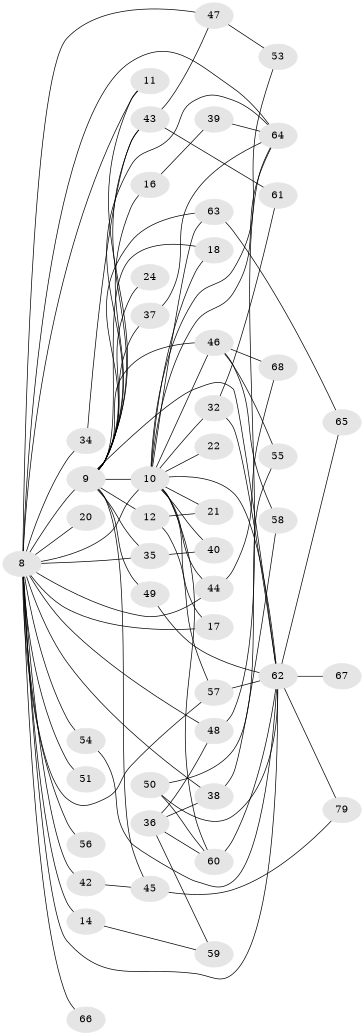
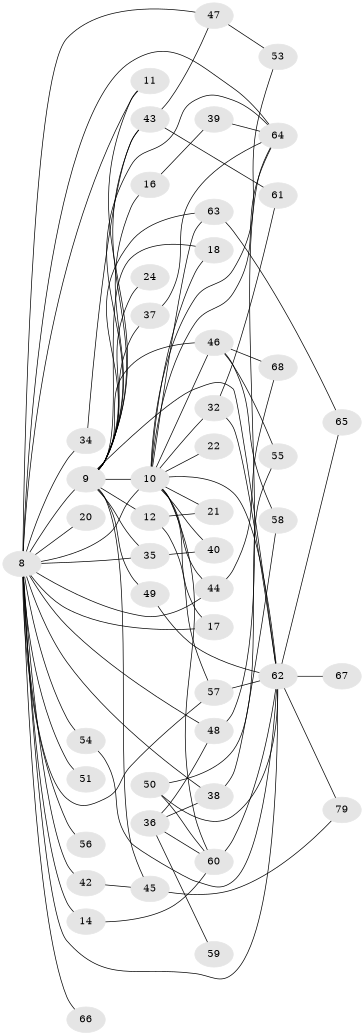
(150, 938) -> (162, 911)
